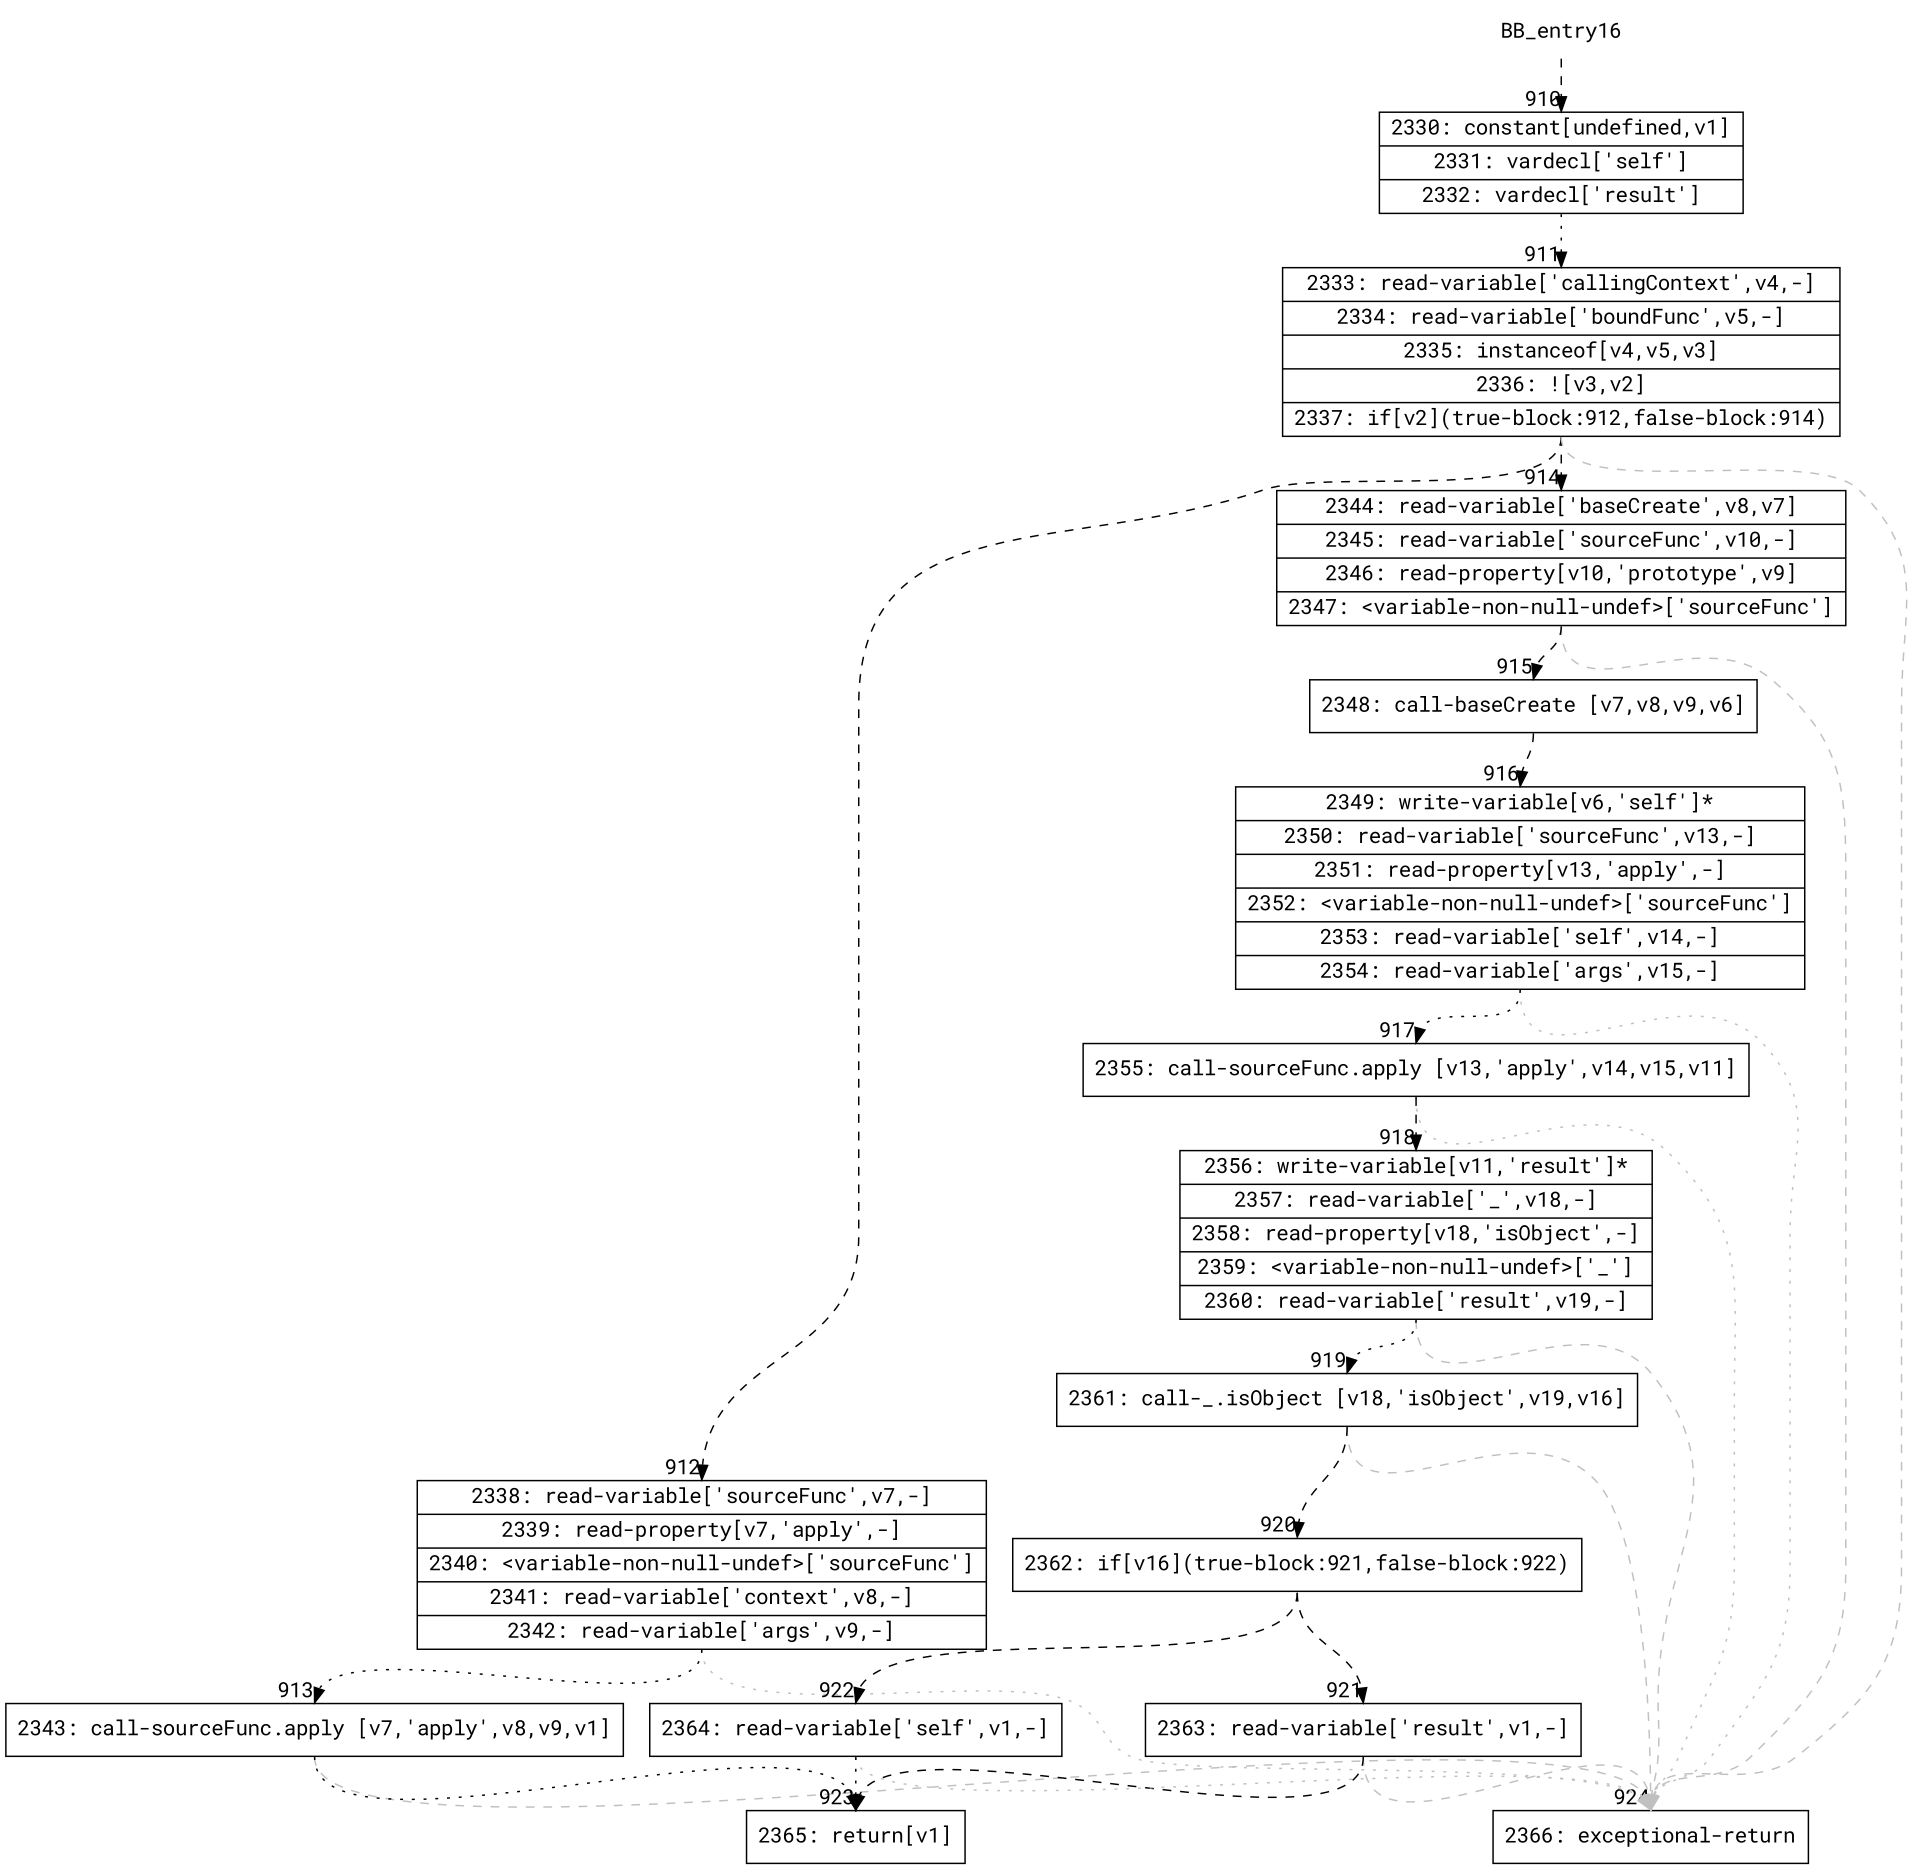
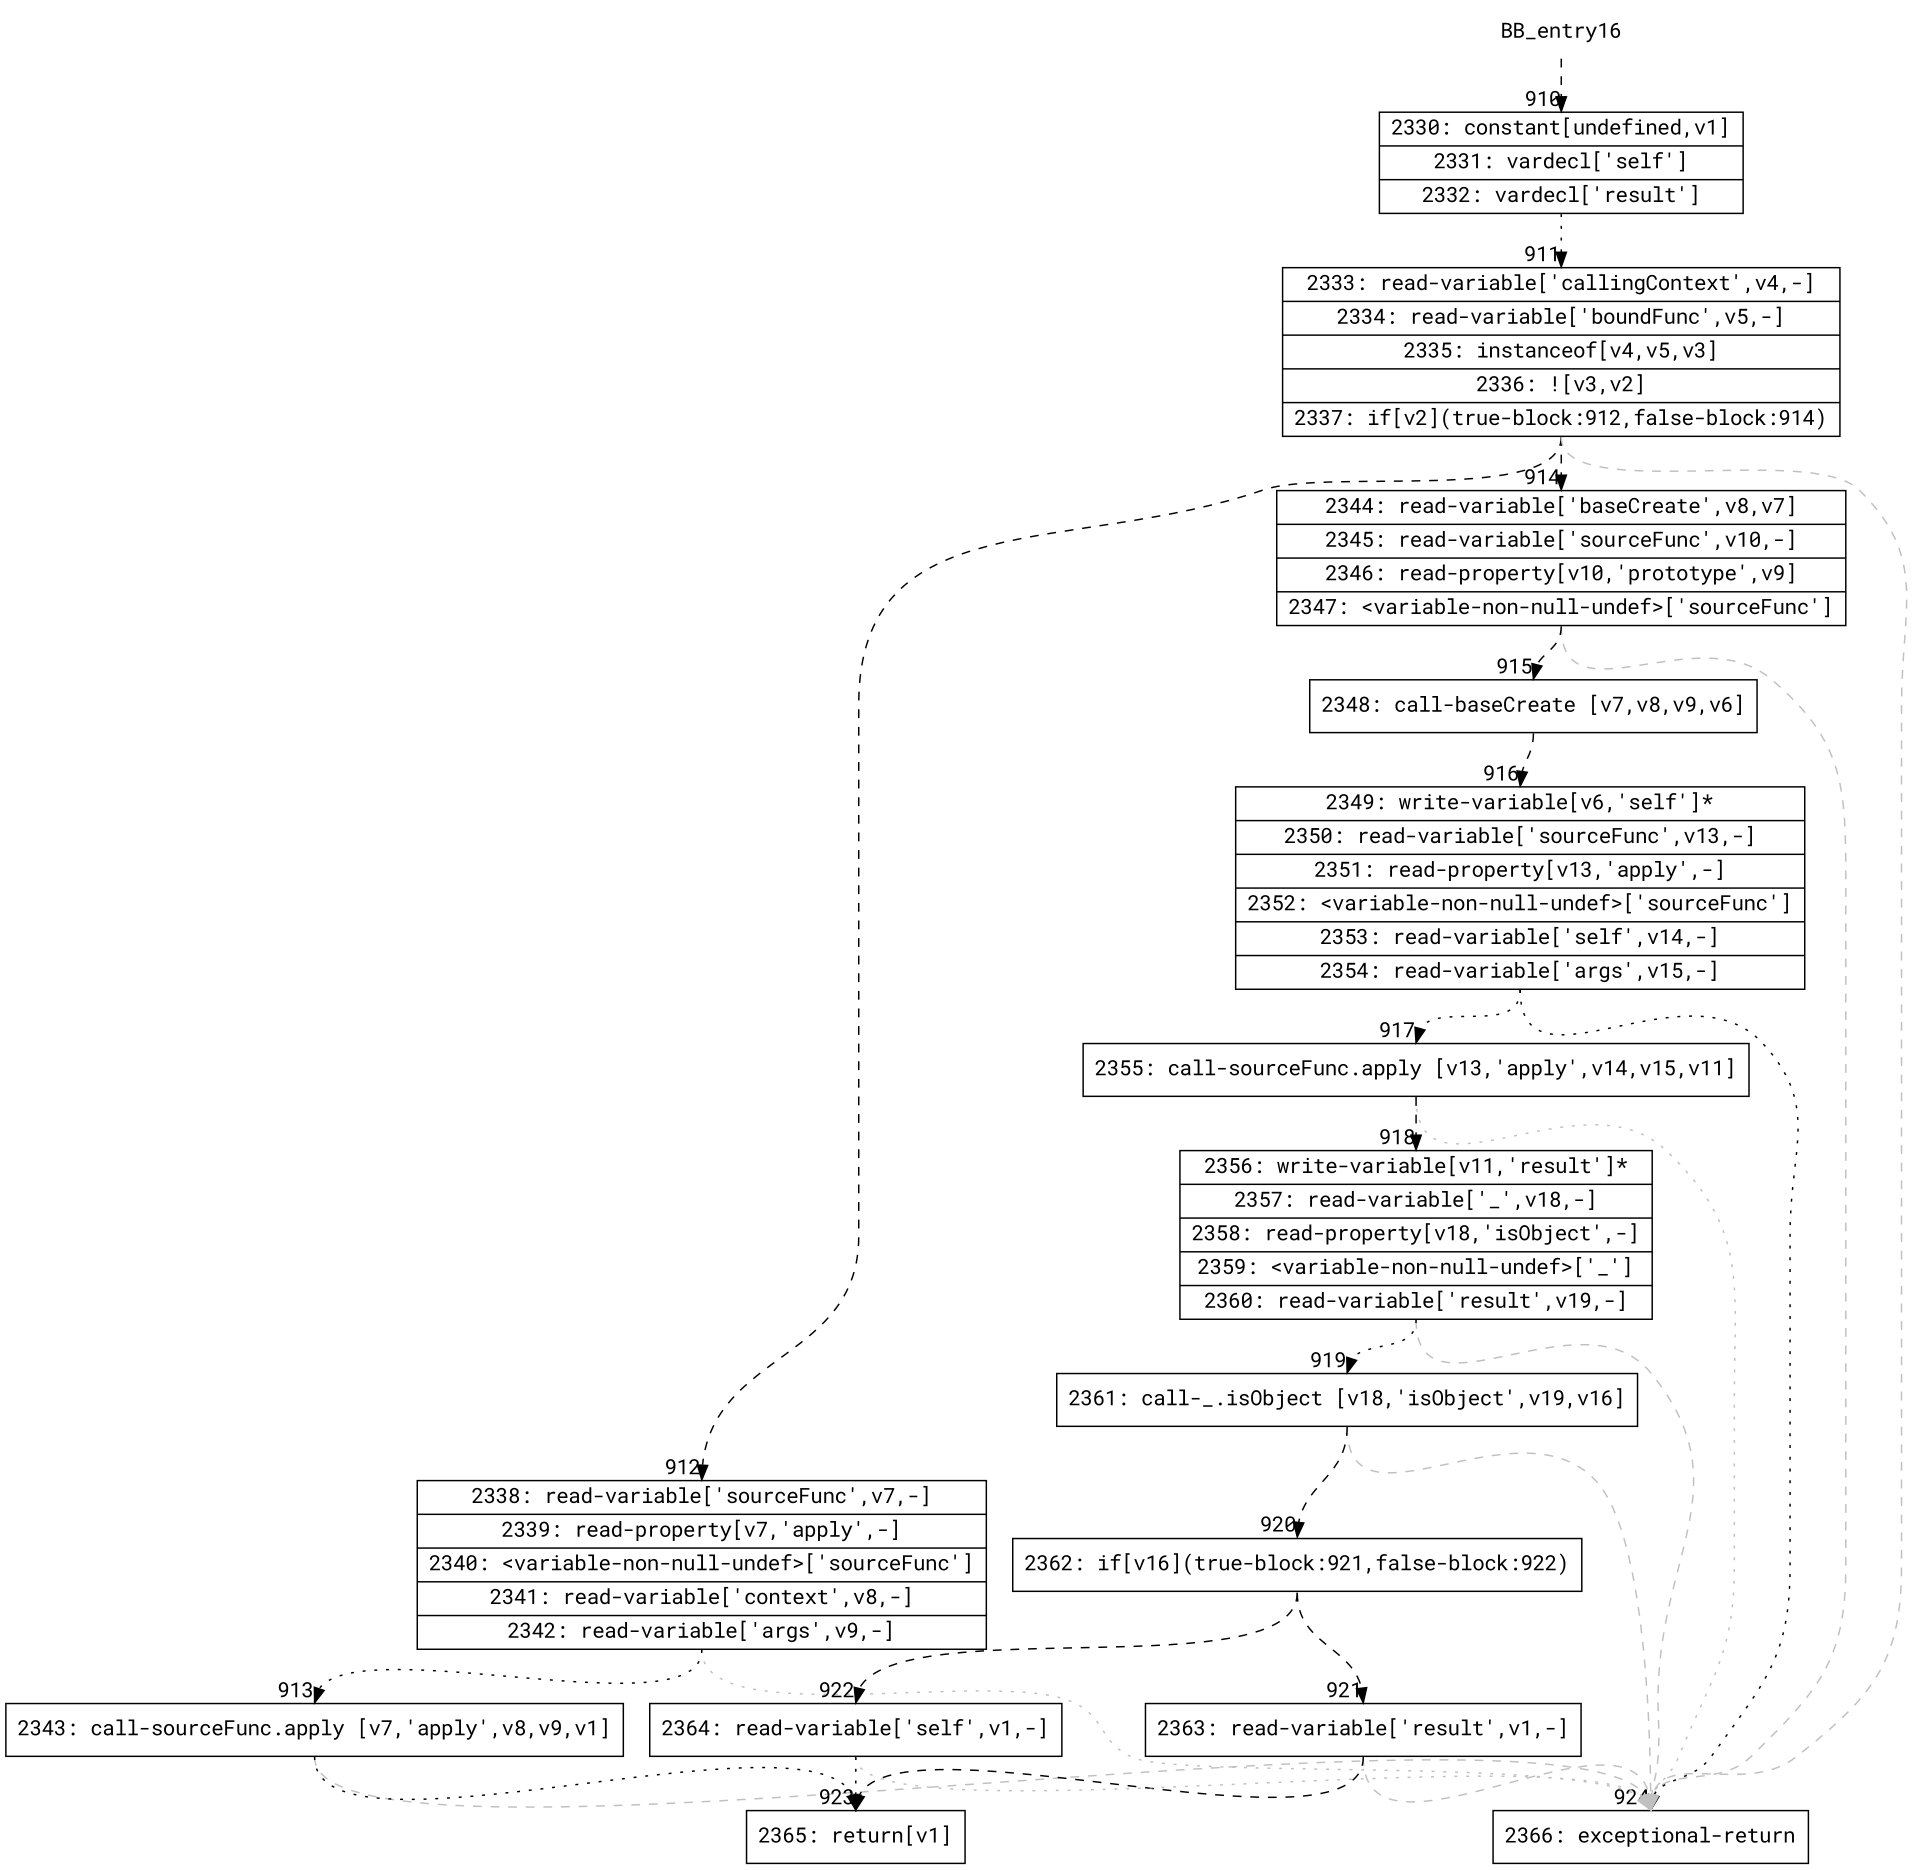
(1790, 1301) -> (1790, 1301)
